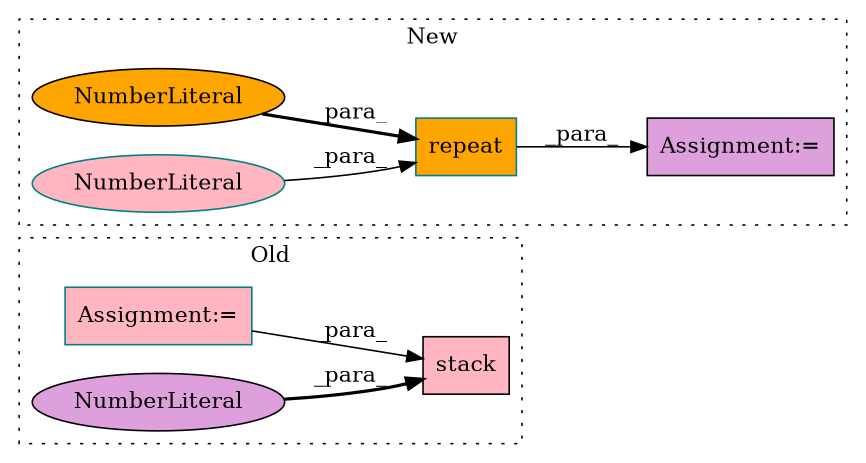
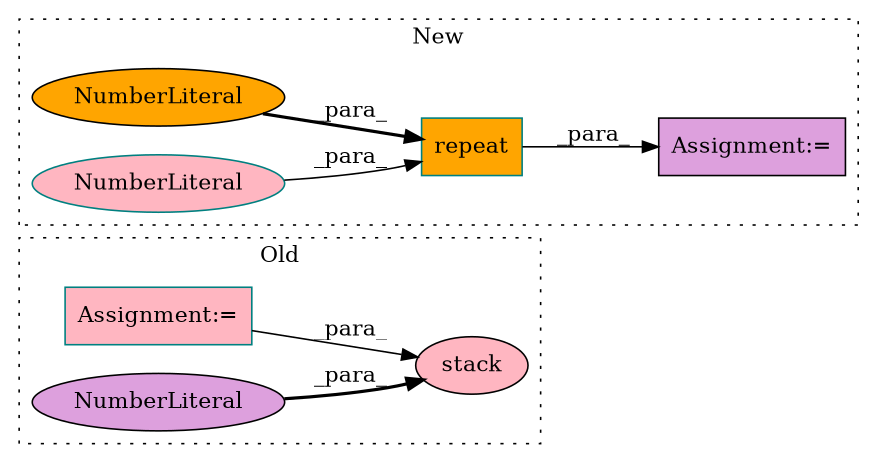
(466, 365) -> (472, 365)
